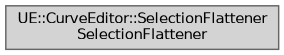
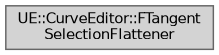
(142, 28) -> (110, 28)
